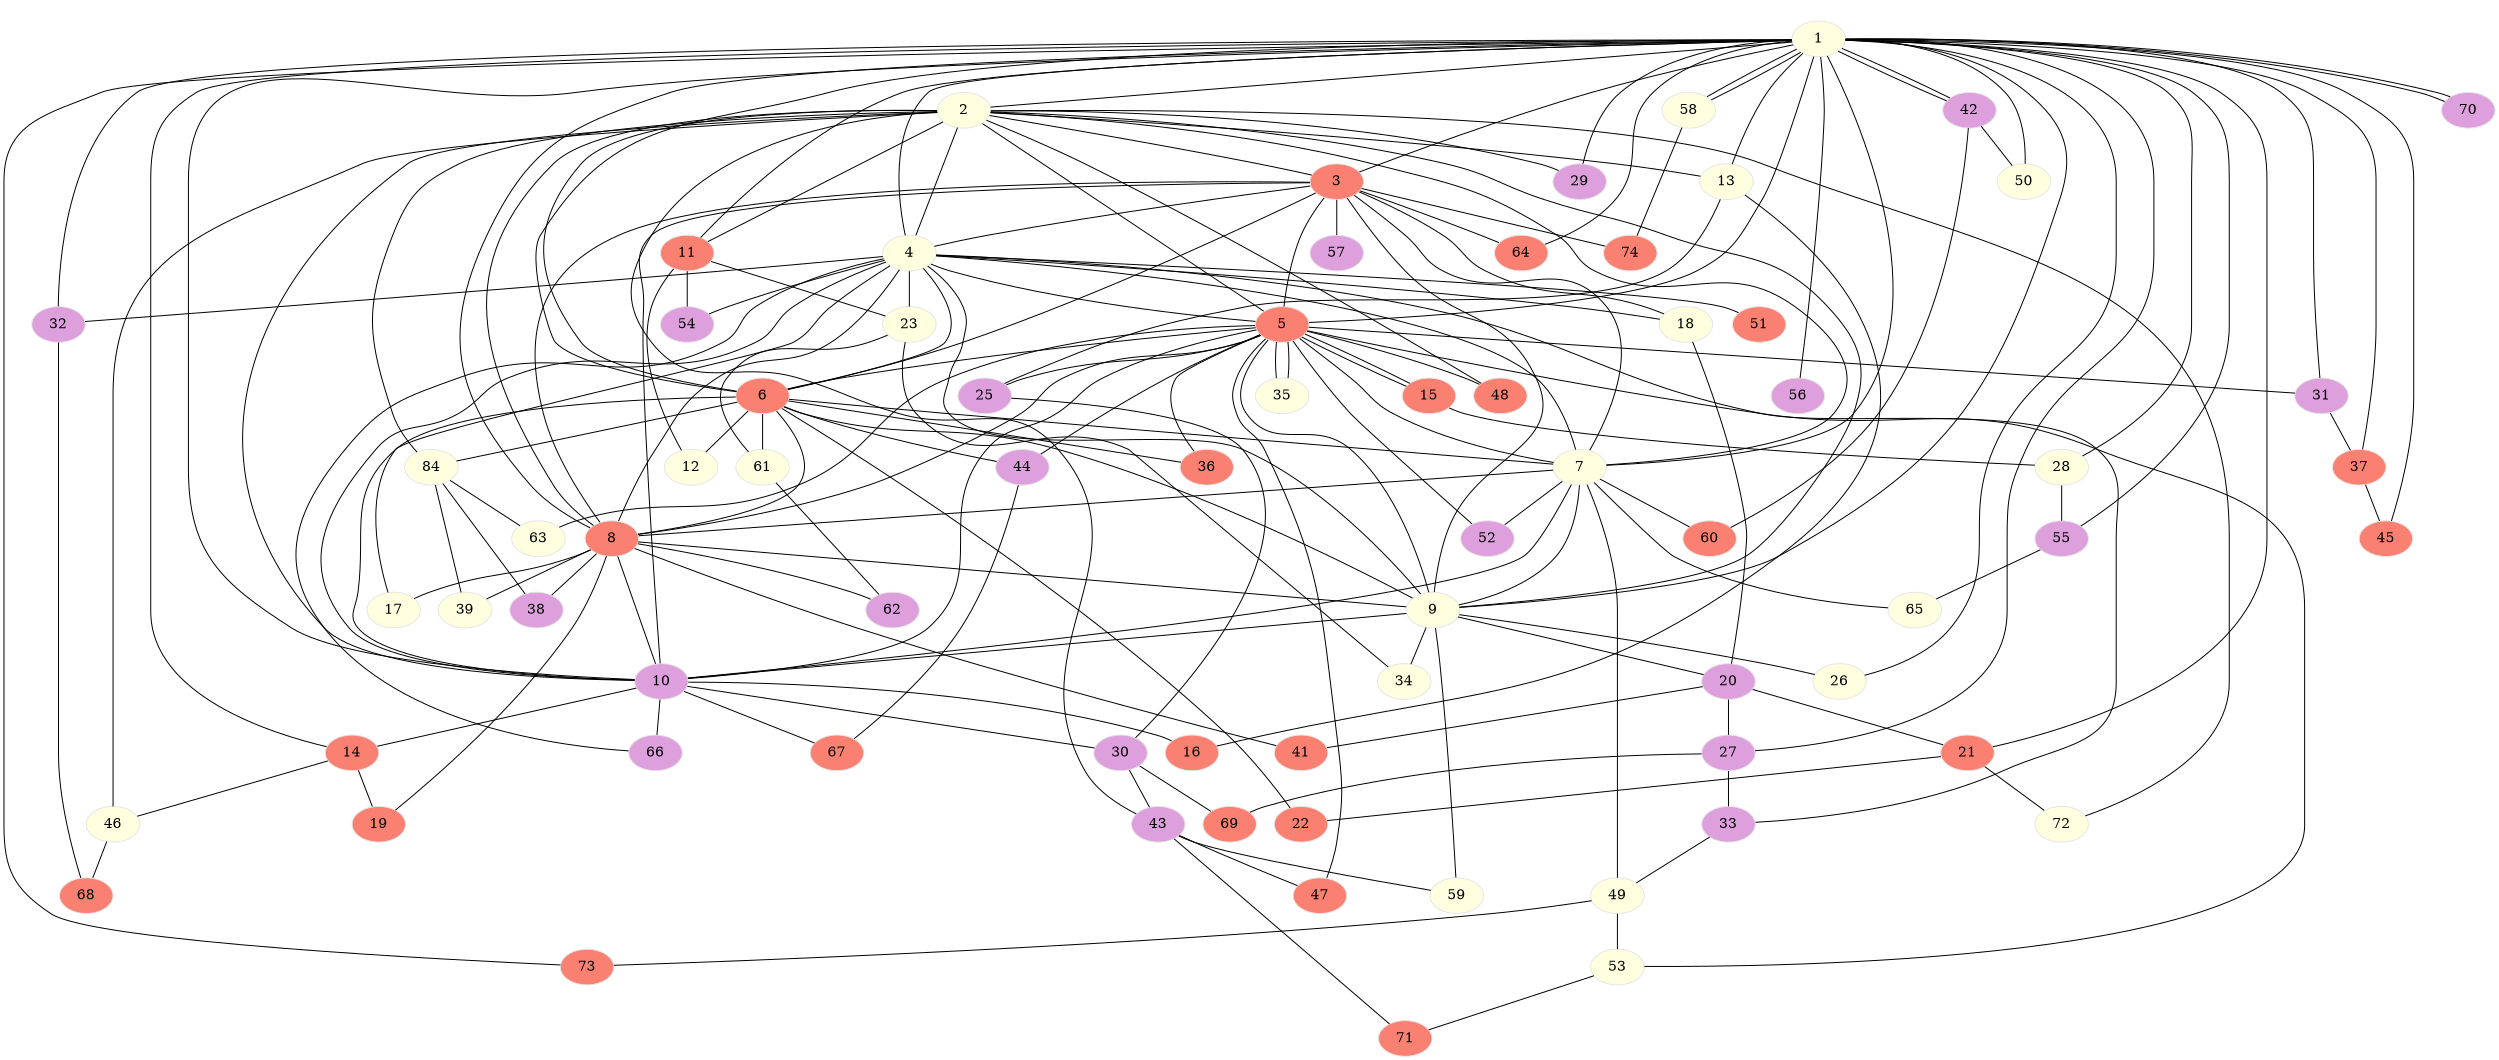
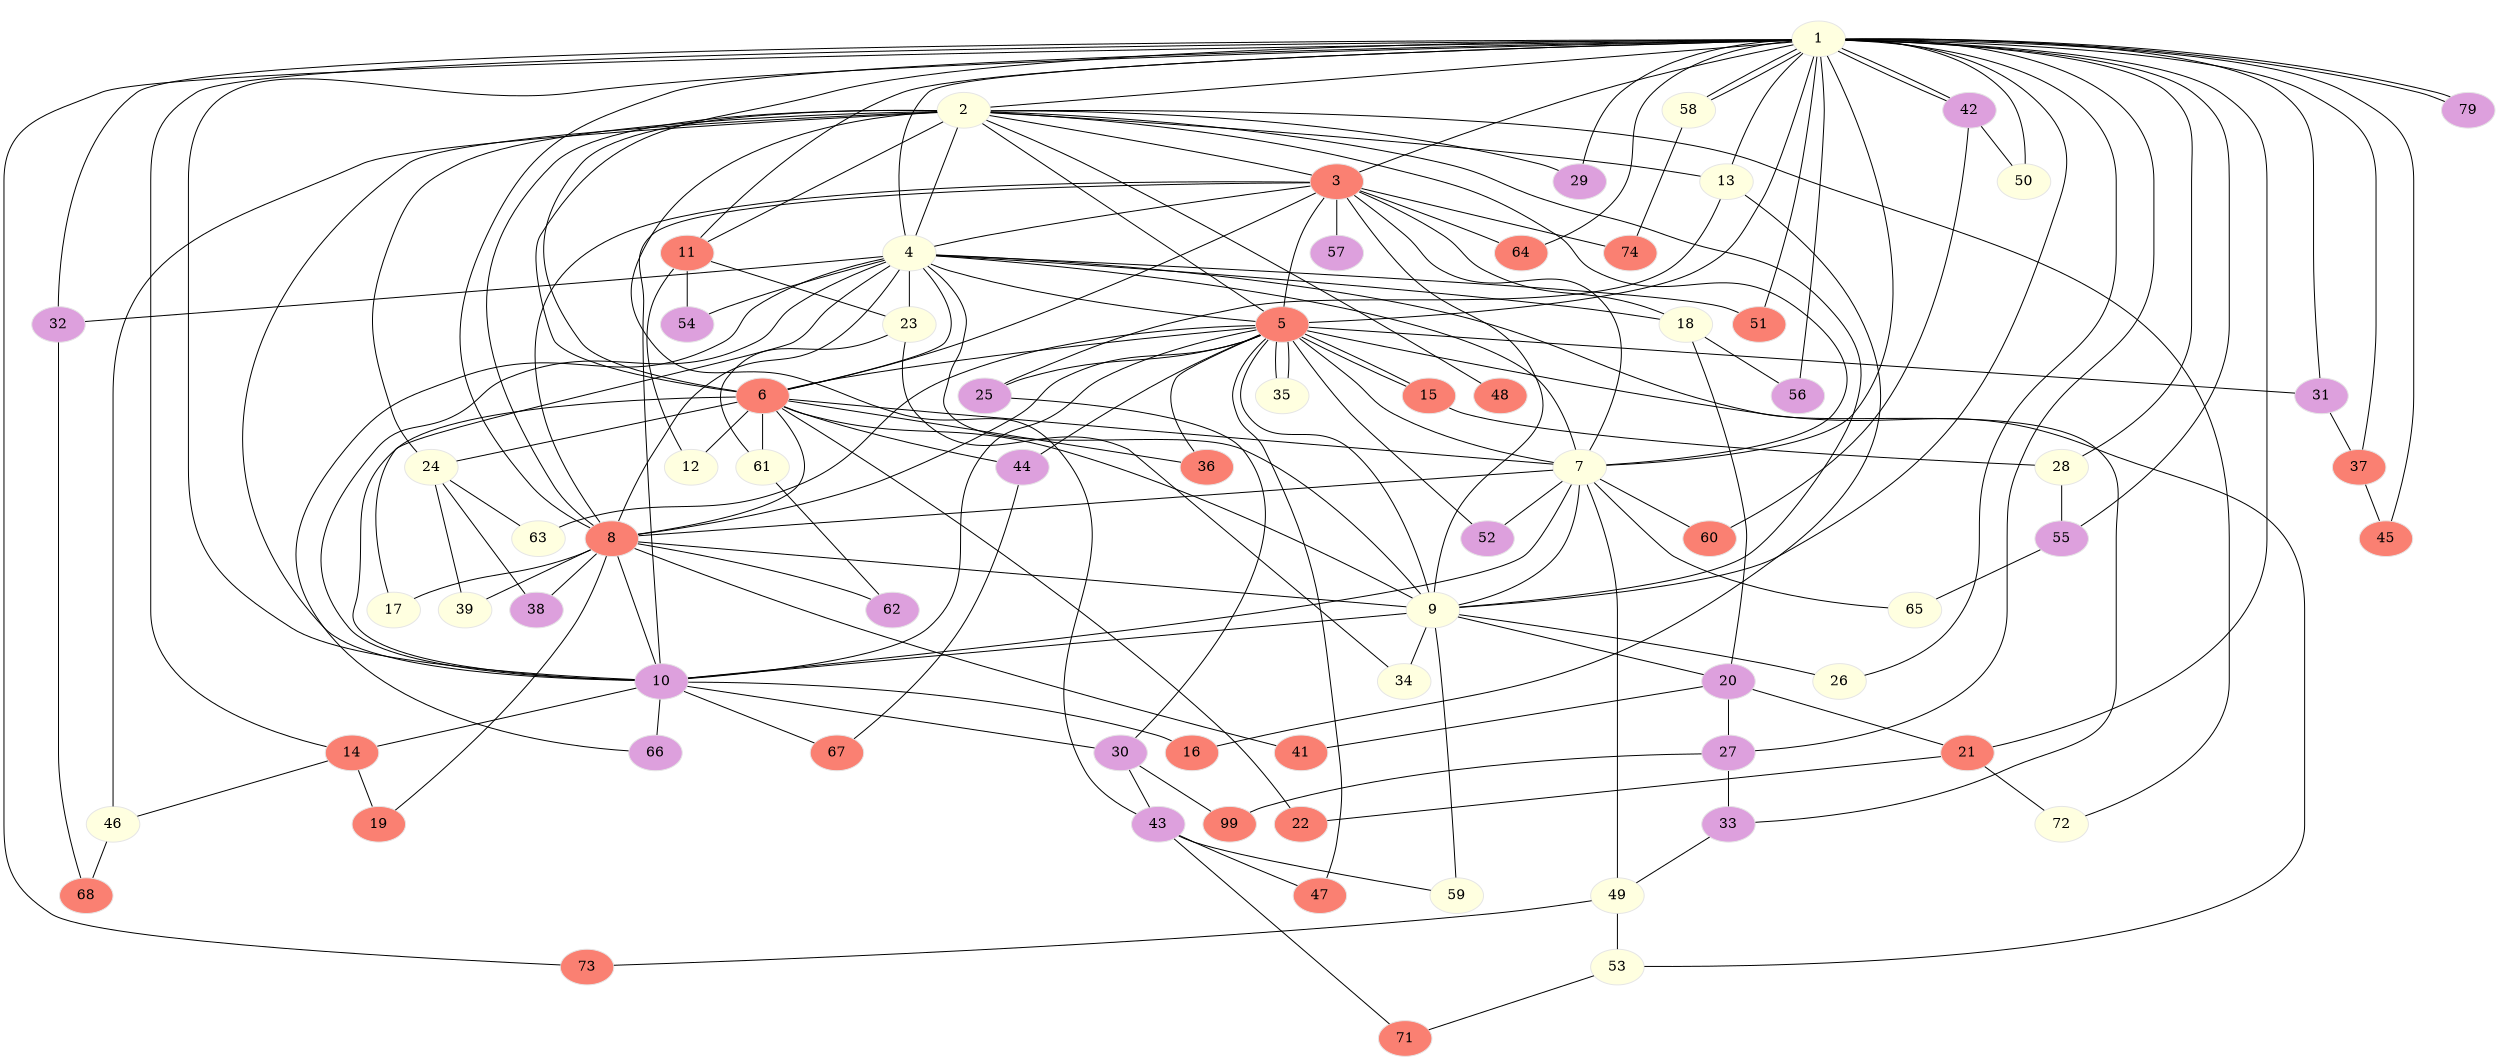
(2468, 110) -> (2468, 110)
none -> (1798, 183)
(1394, 355) -> none
none -> (1746, 362)
(431, 467) -> (431, 467)
(1230, 824) -> (1230, 824)
